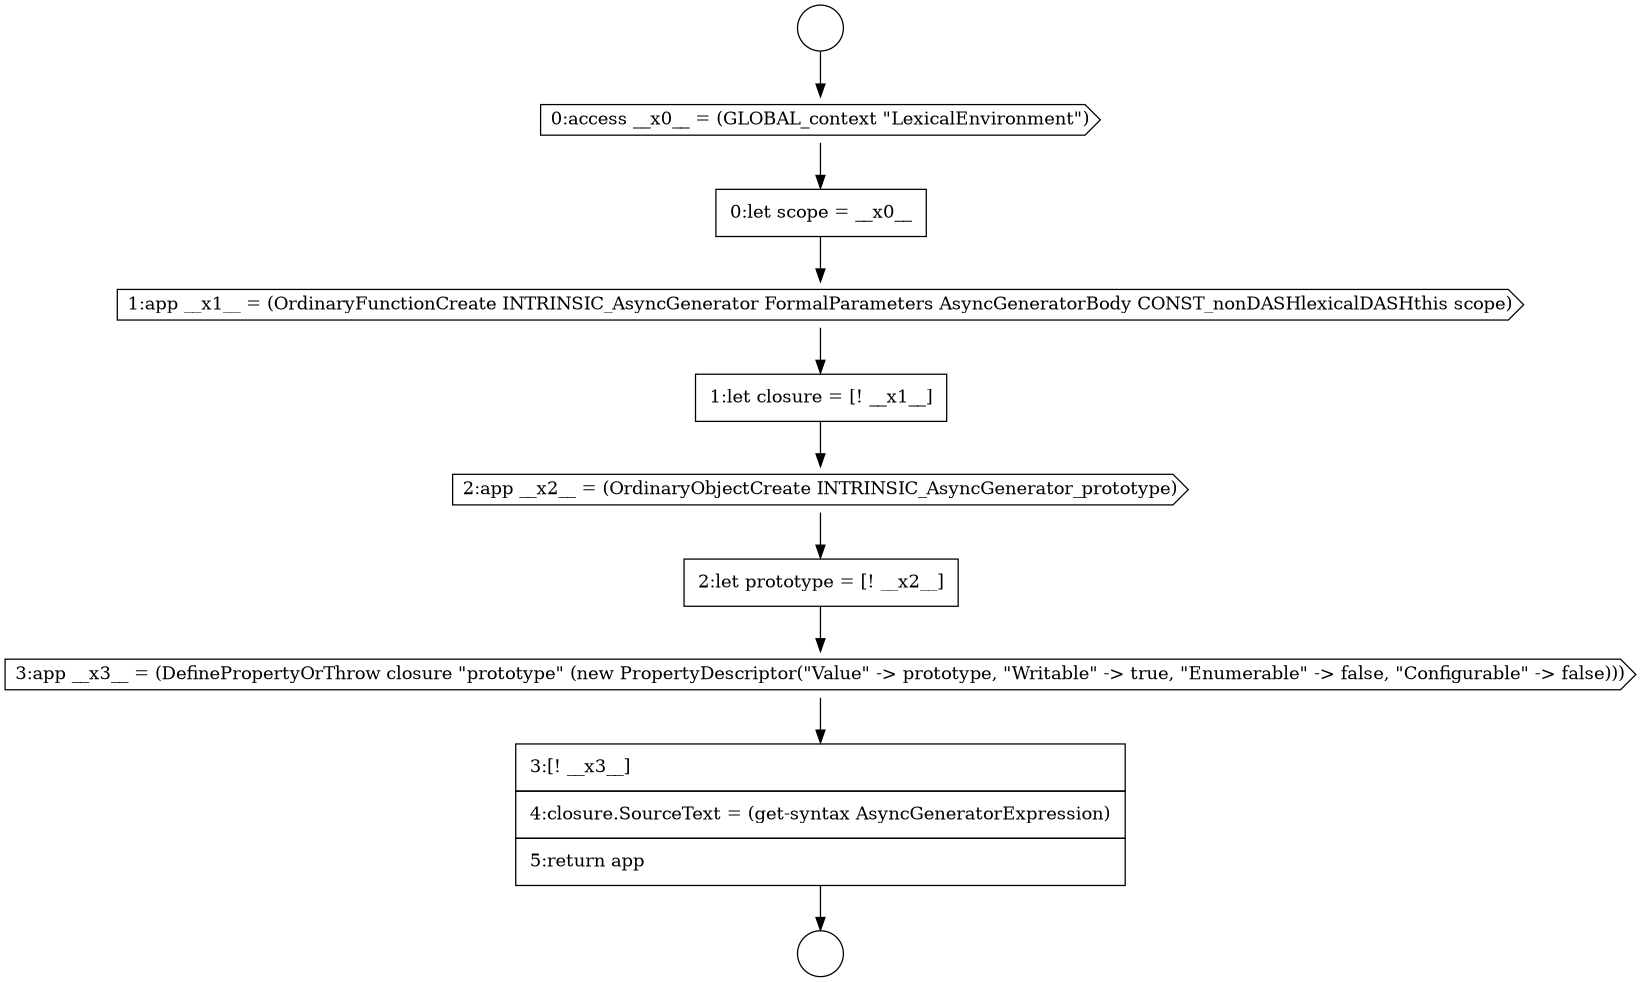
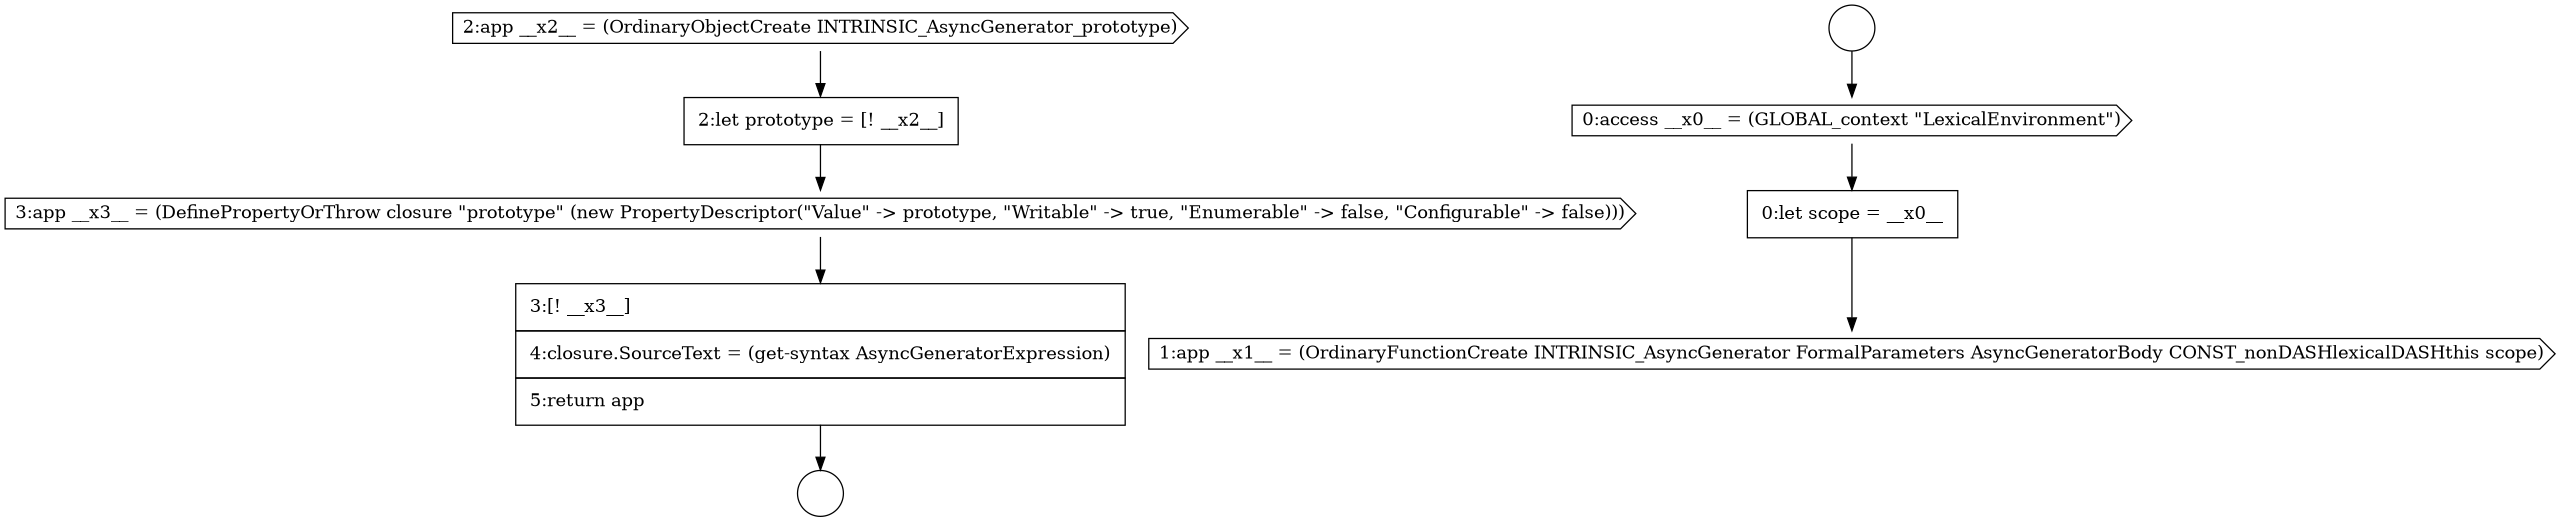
(820, 397) -> none
